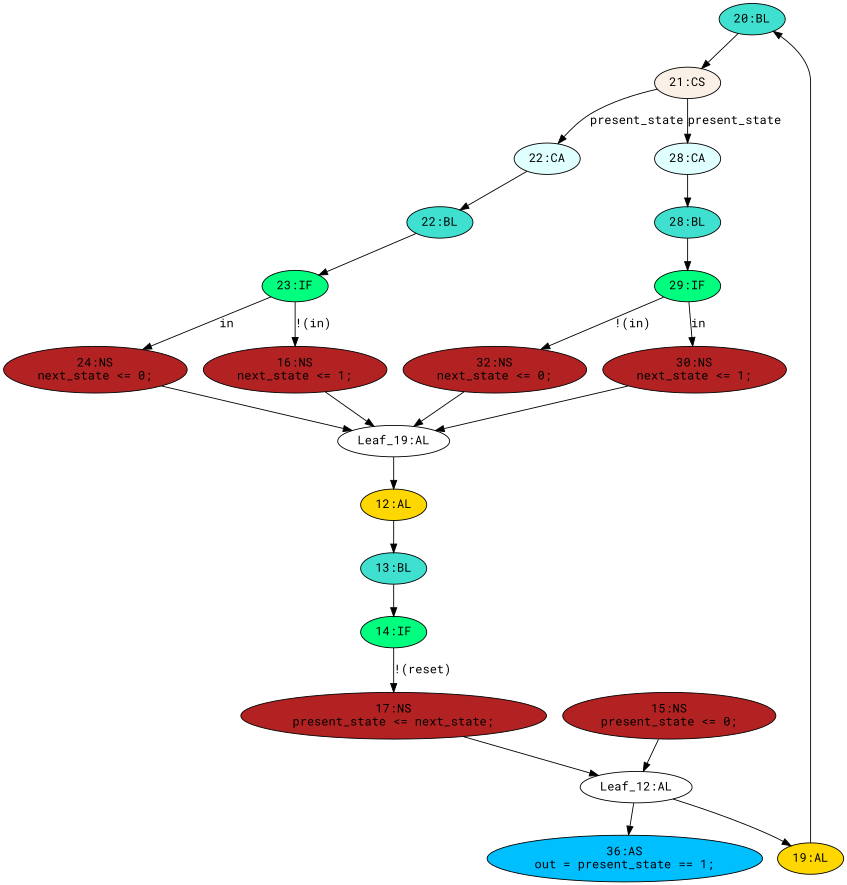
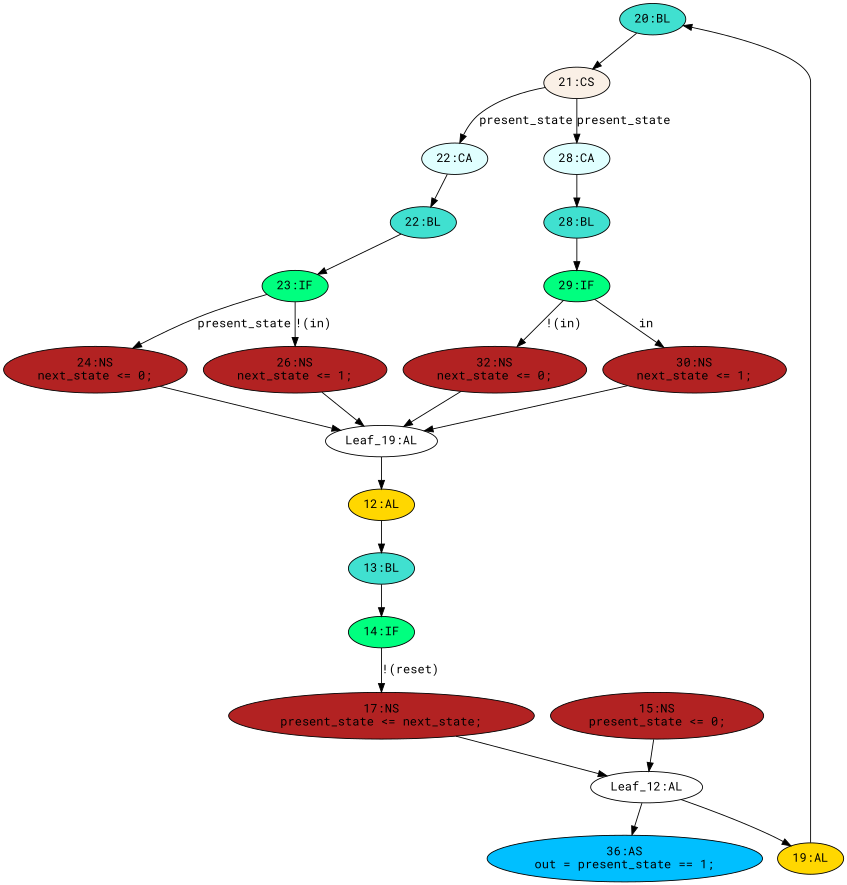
(227, 324) -> (245, 324)
(295, 370) -> (295, 370)
